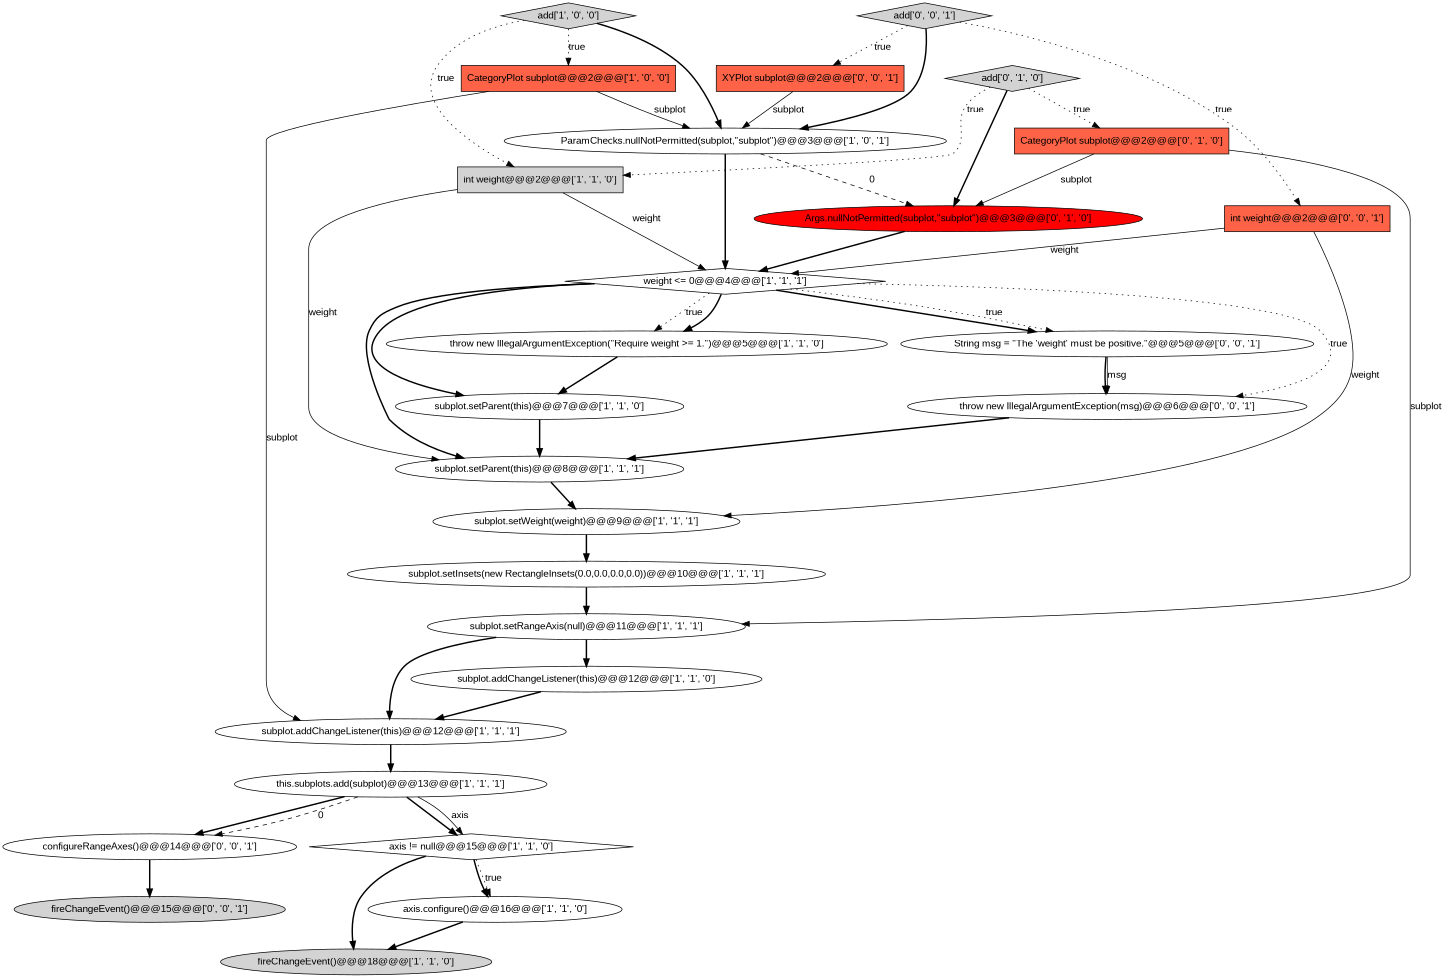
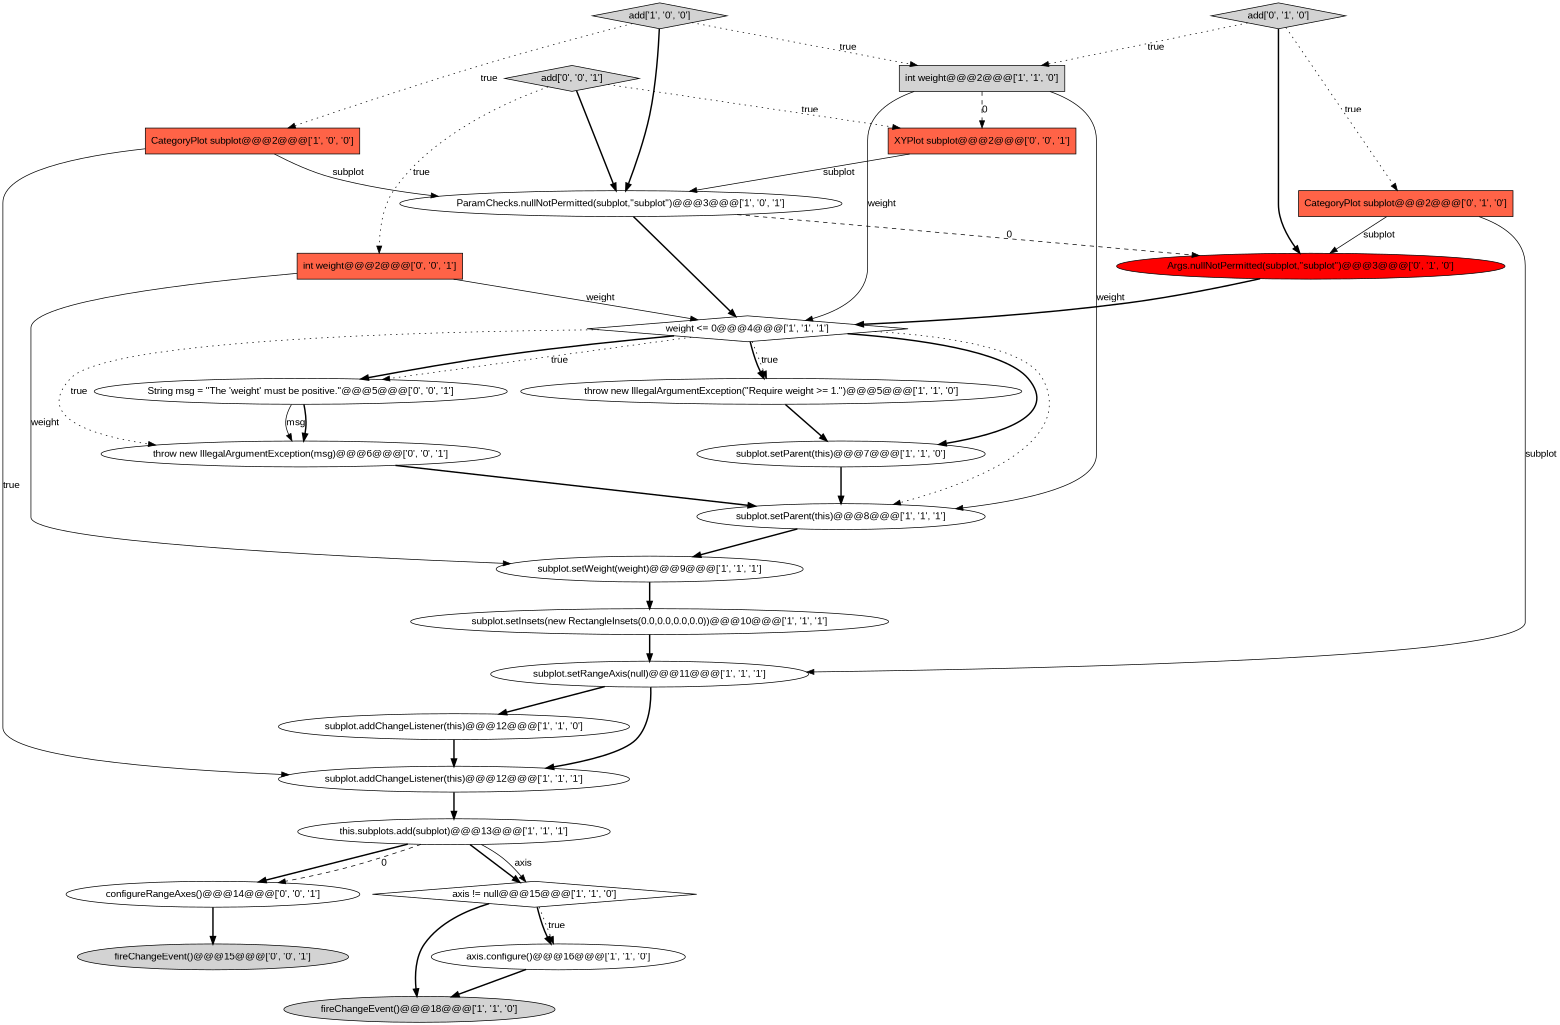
none -> (982, 106)
(393, 309) -> (1048, 396)
(282, 438) -> (12, 485)
